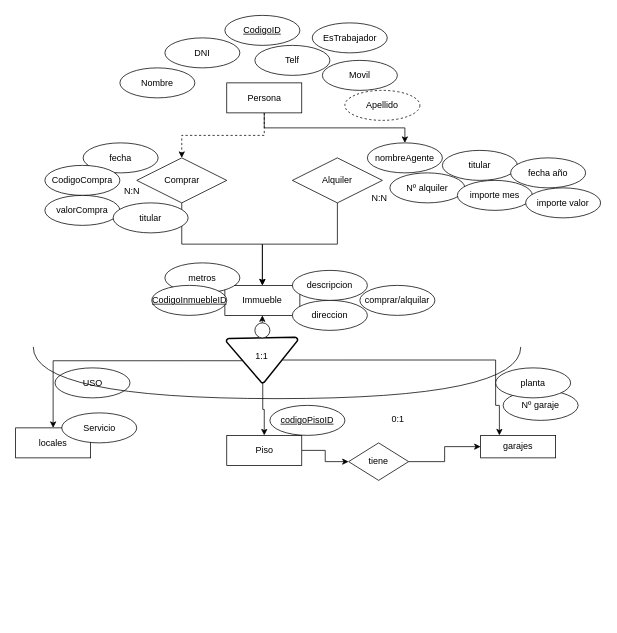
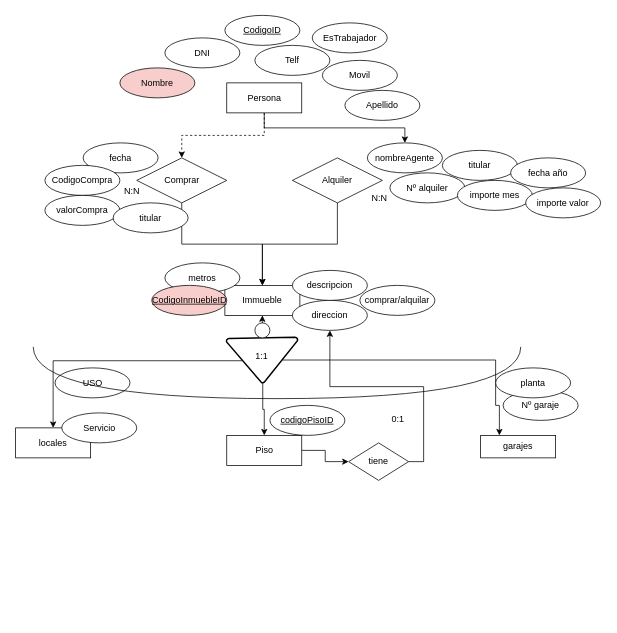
(157, 83) -> (157, 83)
(382, 105) -> (382, 105)
(189, 300) -> (189, 300)
(444, 451) -> (414, 387)
